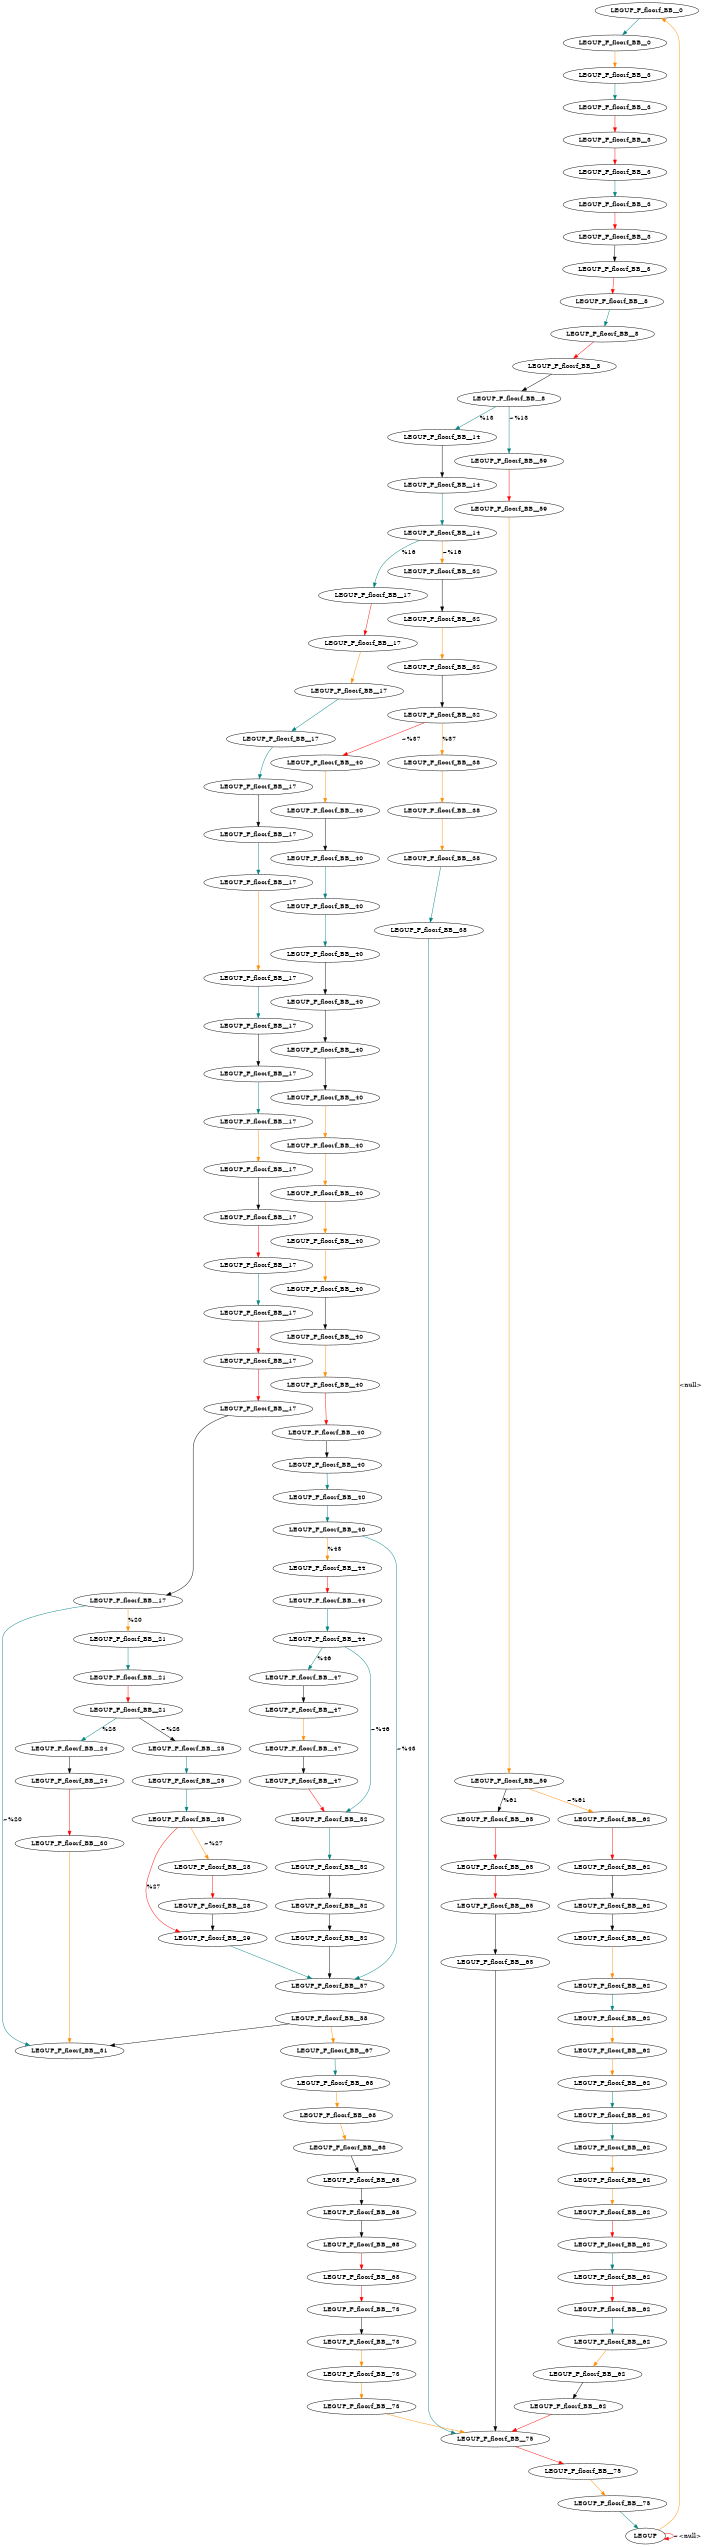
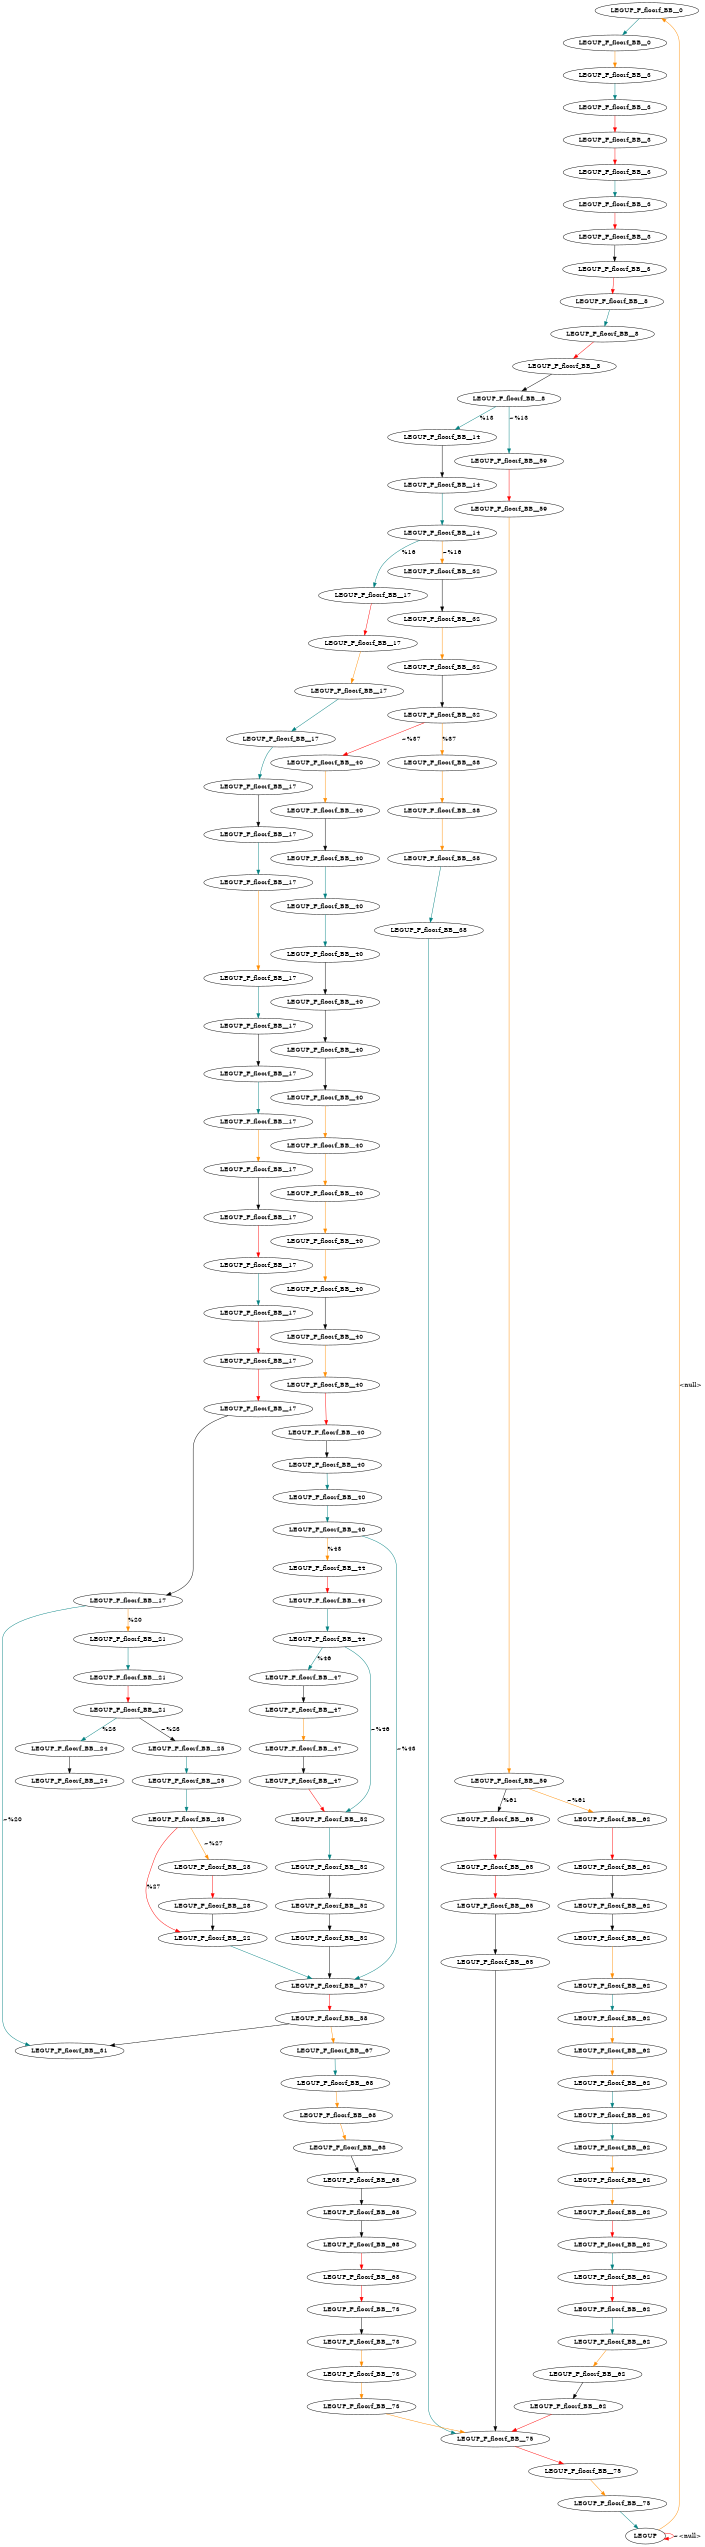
(70, 1844) -> none
(213, 1938) -> (213, 1938)
none -> (330, 2000)
